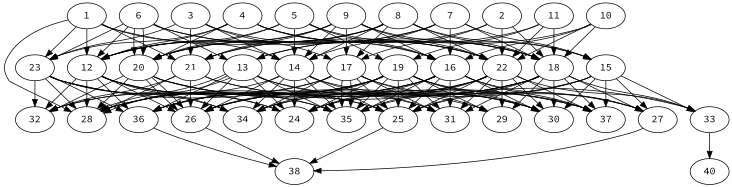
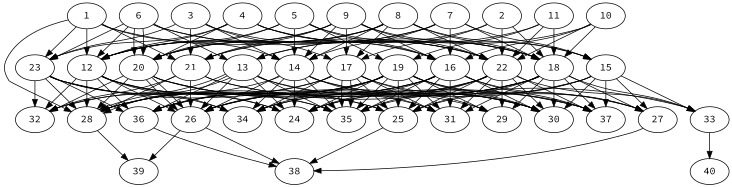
(343, 92) -> (420, 94)
none -> (139, 172)
